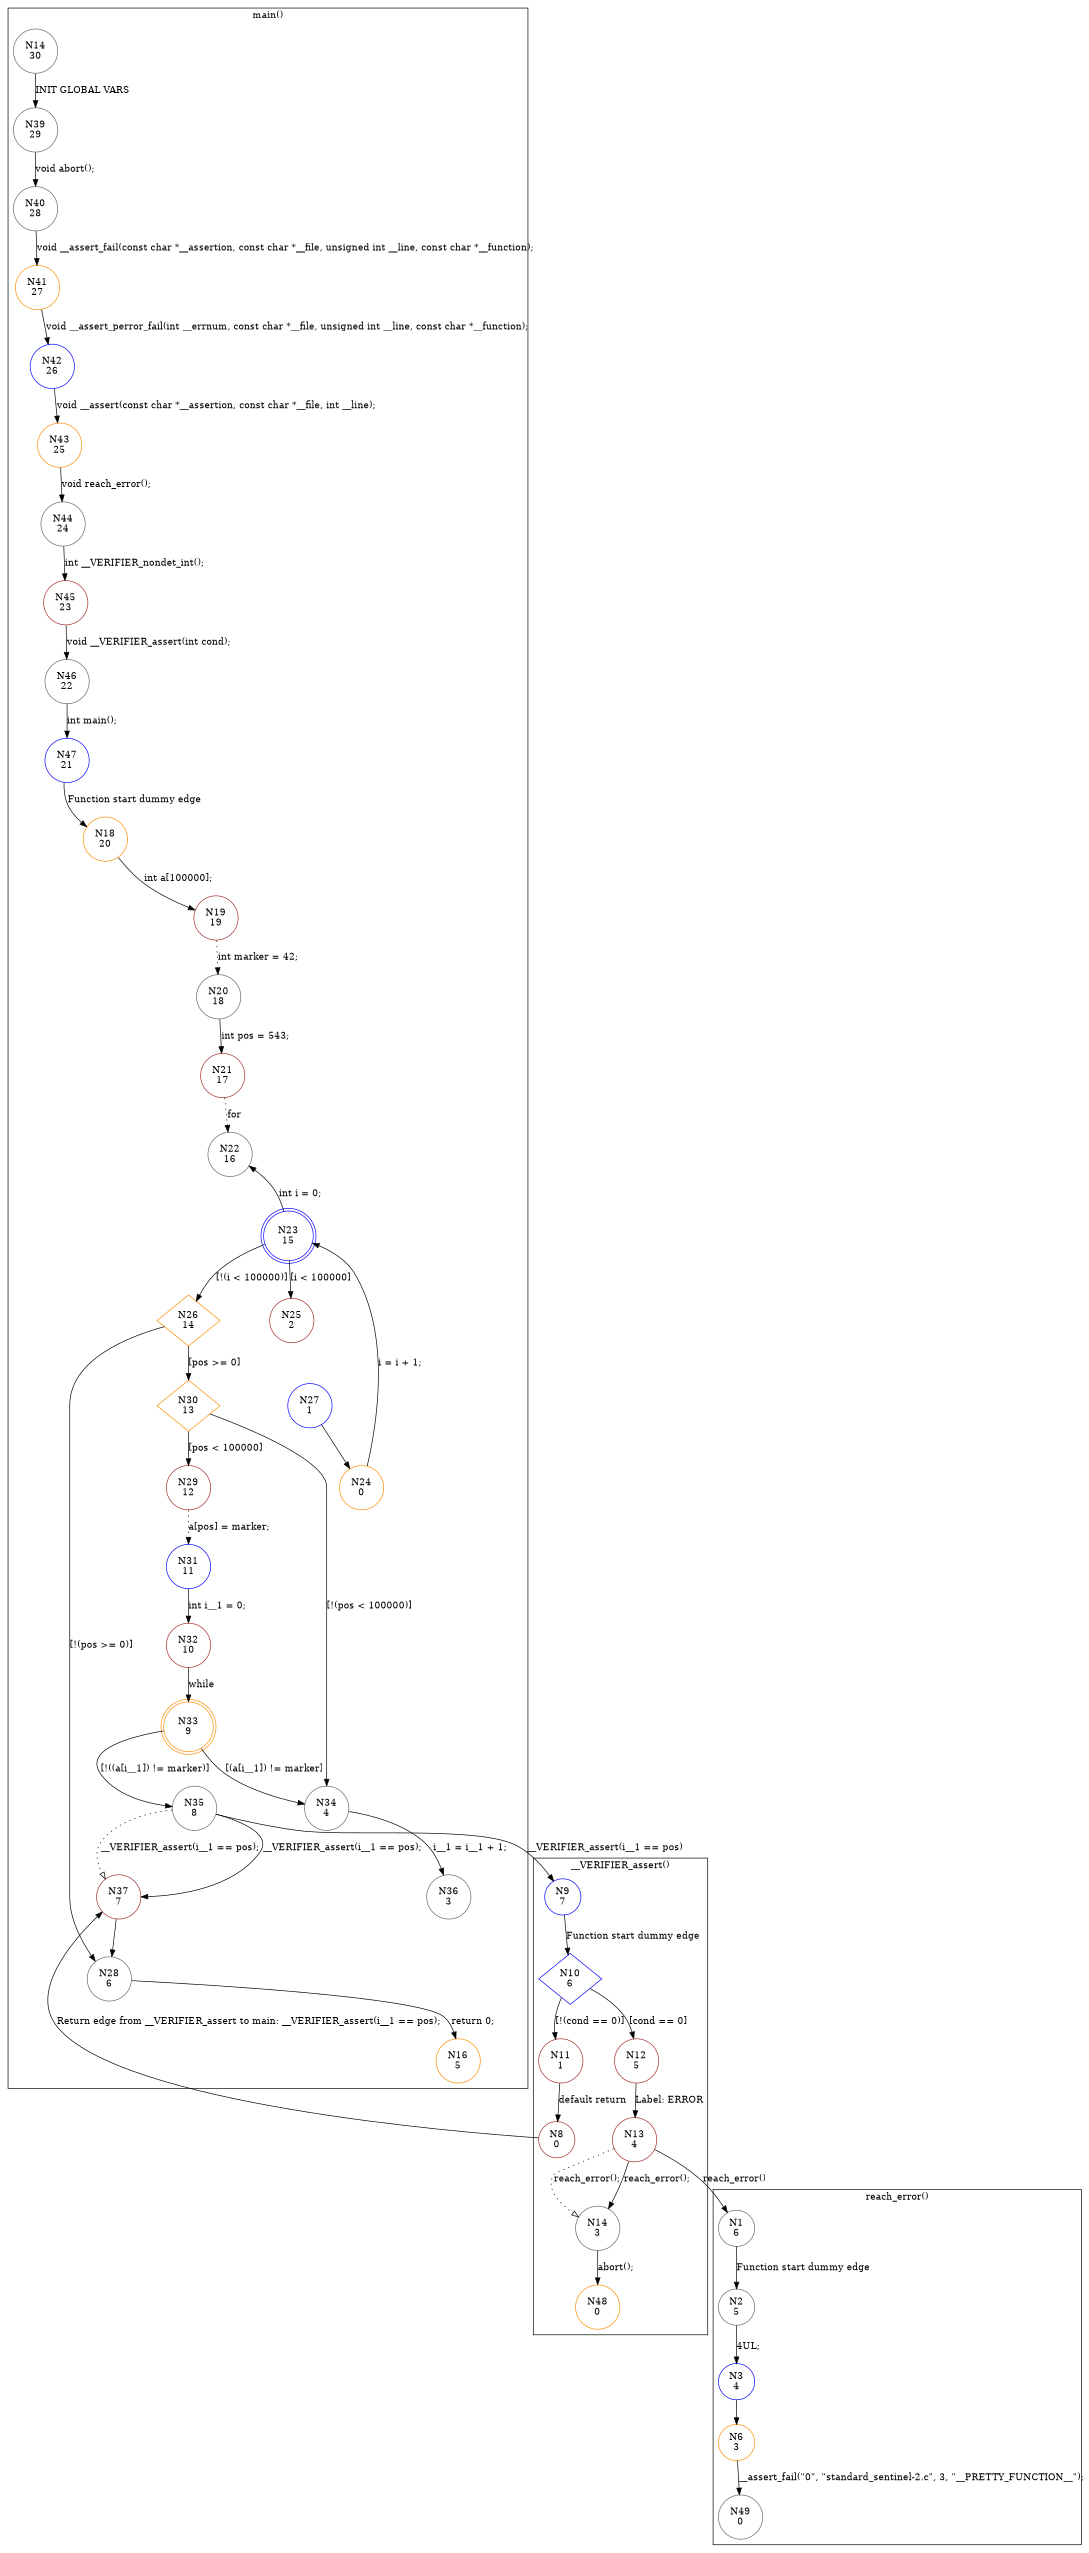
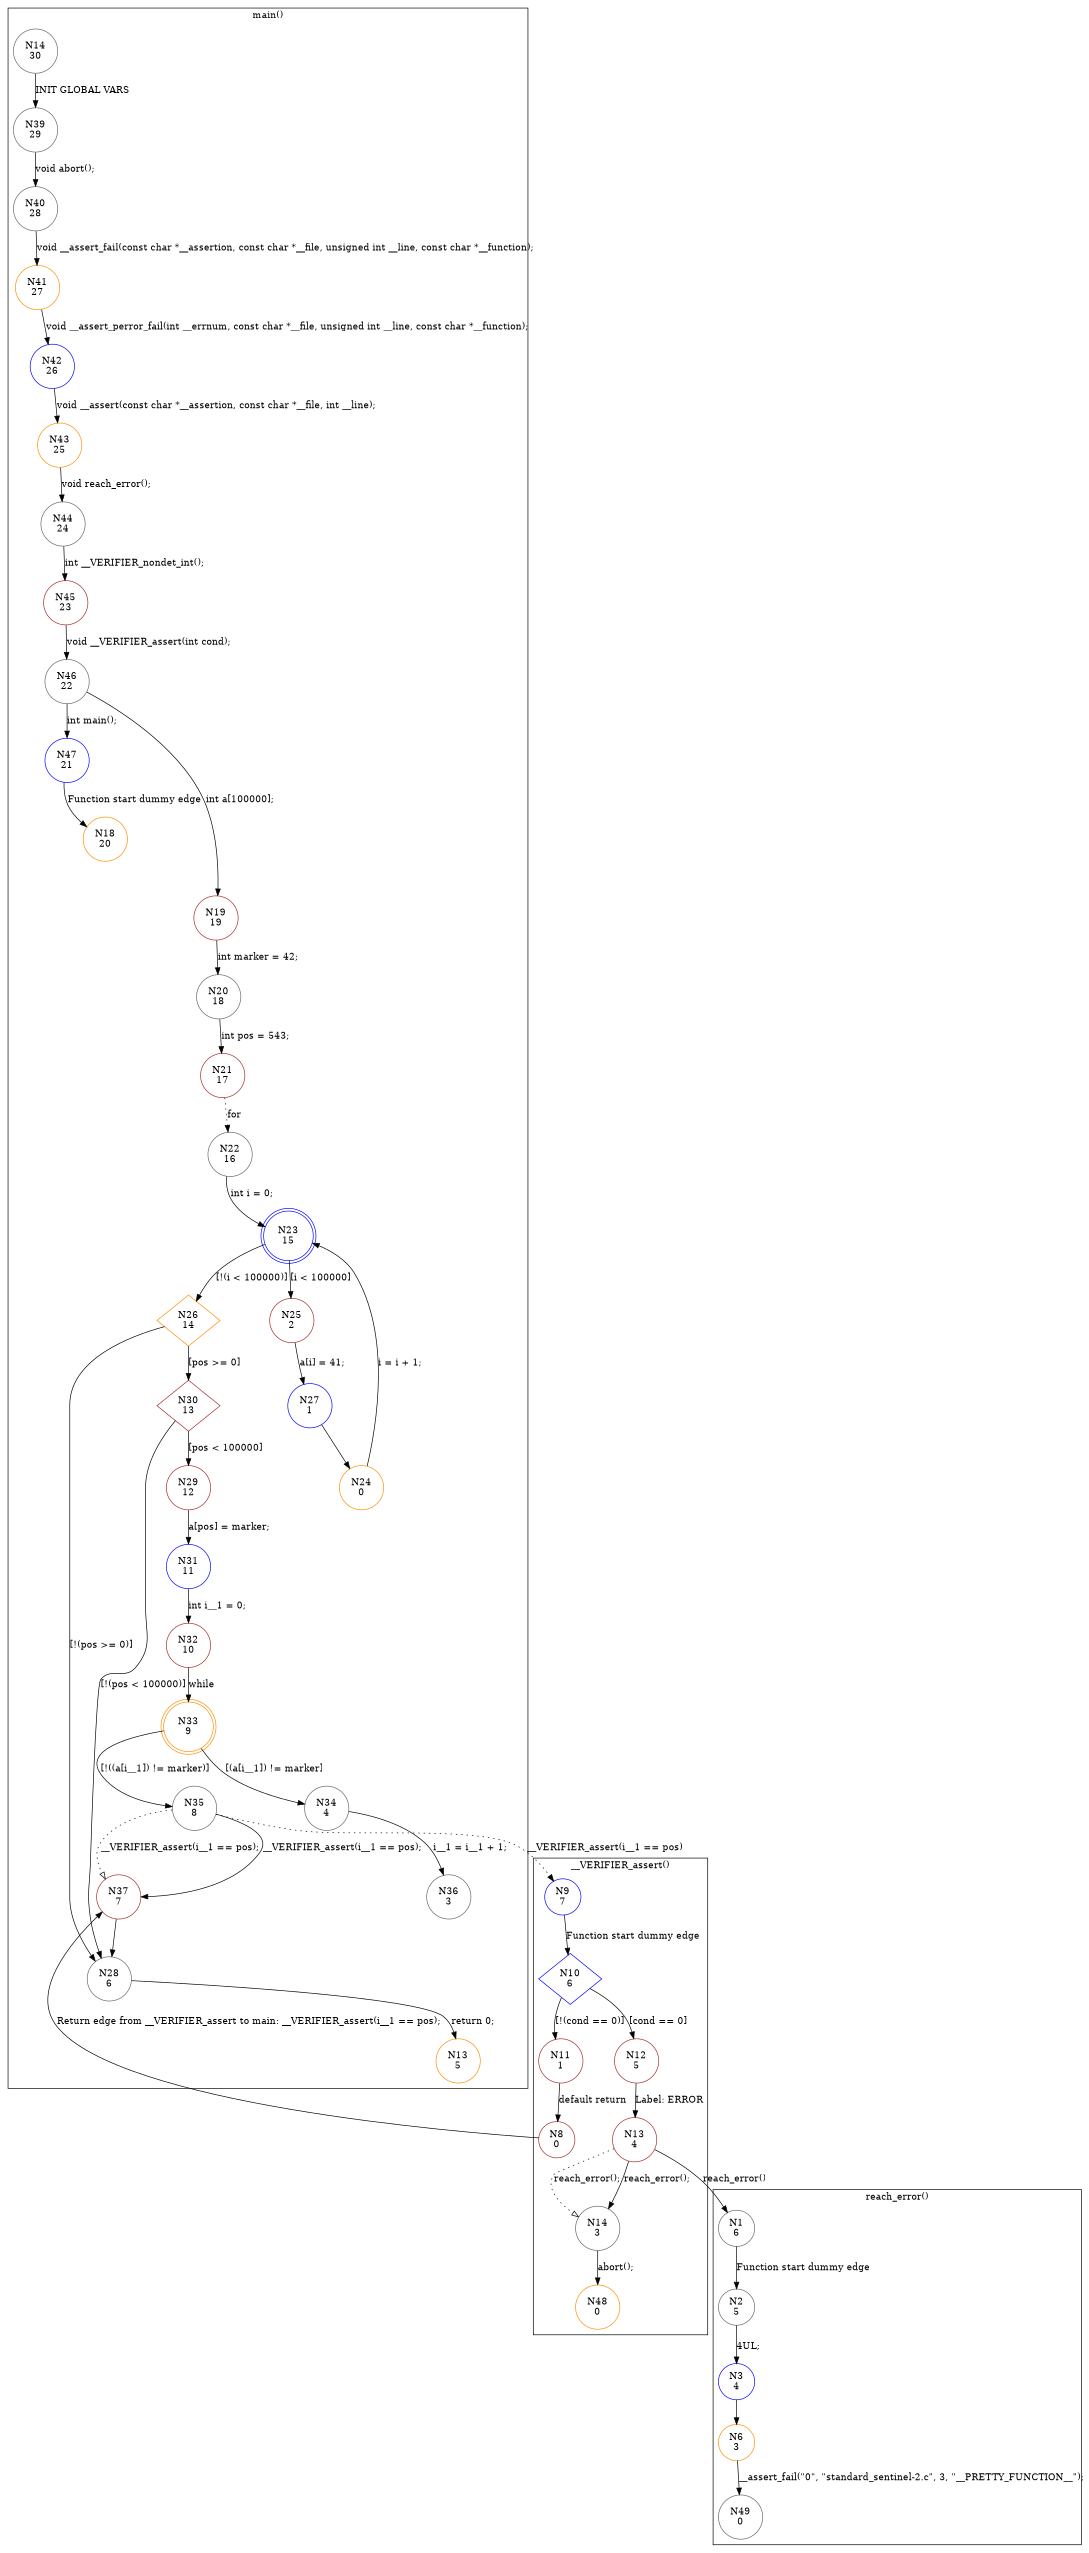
(150, 888) -> (185, 770)
(217, 954) -> (217, 954)
(273, 1188) -> (235, 1205)
none -> (298, 1360)
(189, 1406) -> (189, 1406)
(189, 1524) -> (189, 1524)
(327, 1562) -> (110, 1674)
(389, 1833) -> (389, 1833)
(458, 2061) -> (458, 2061)
